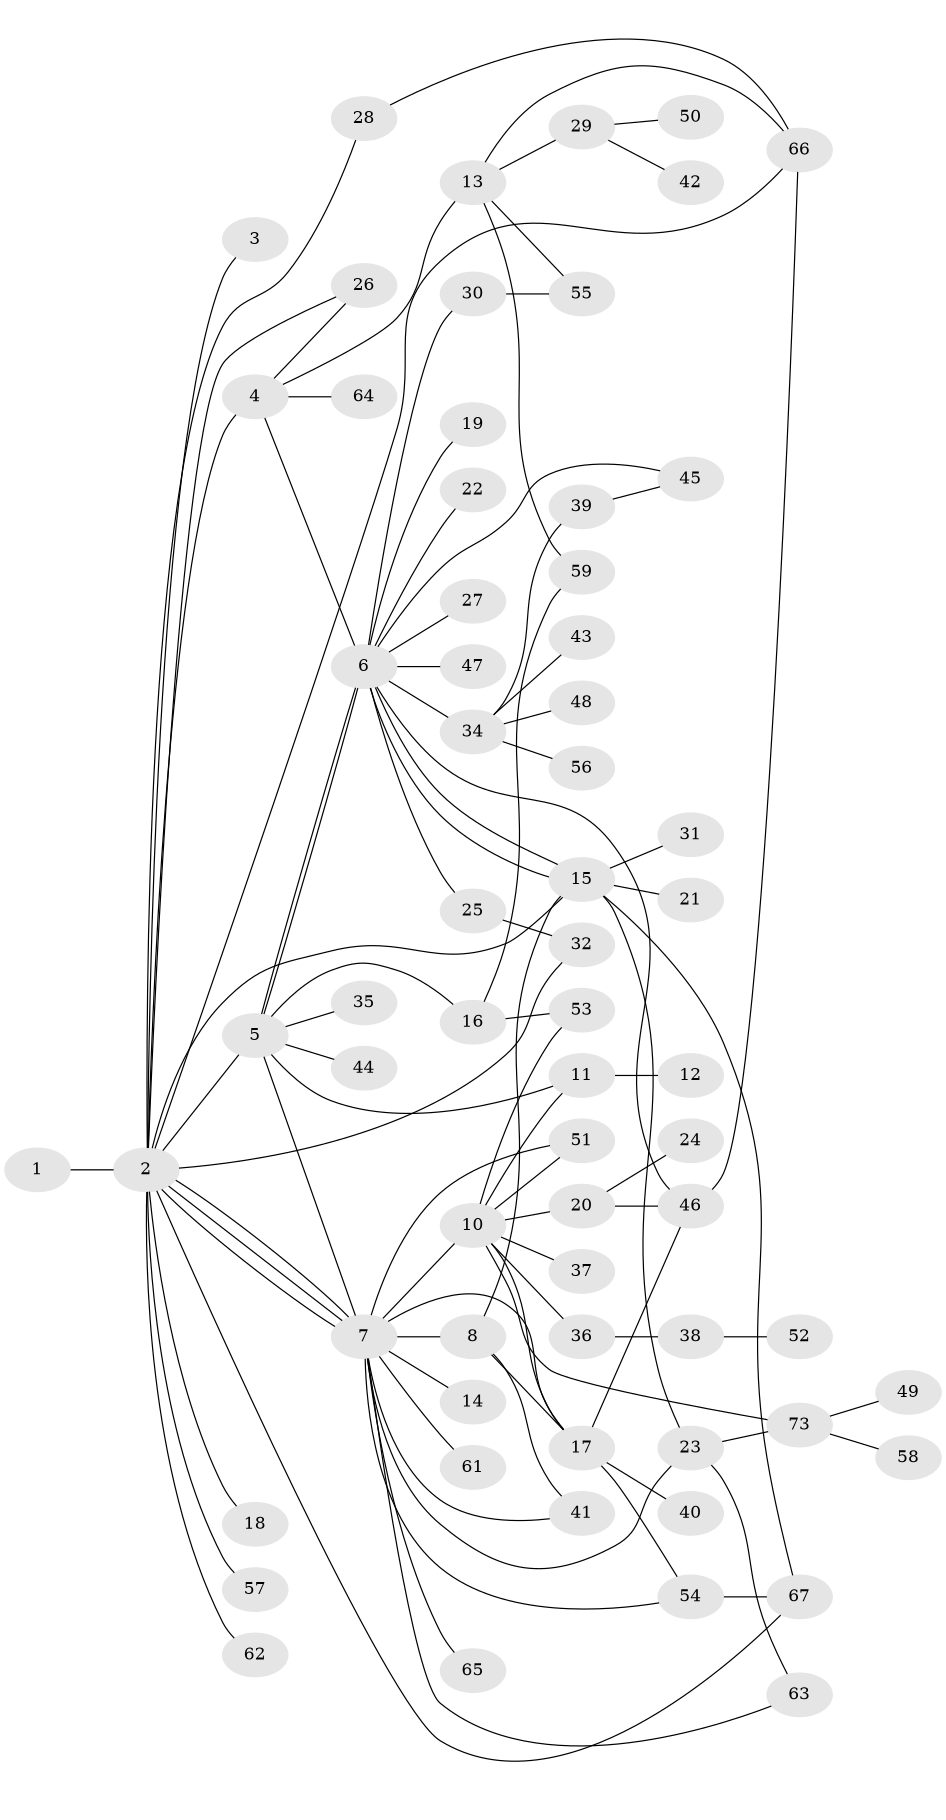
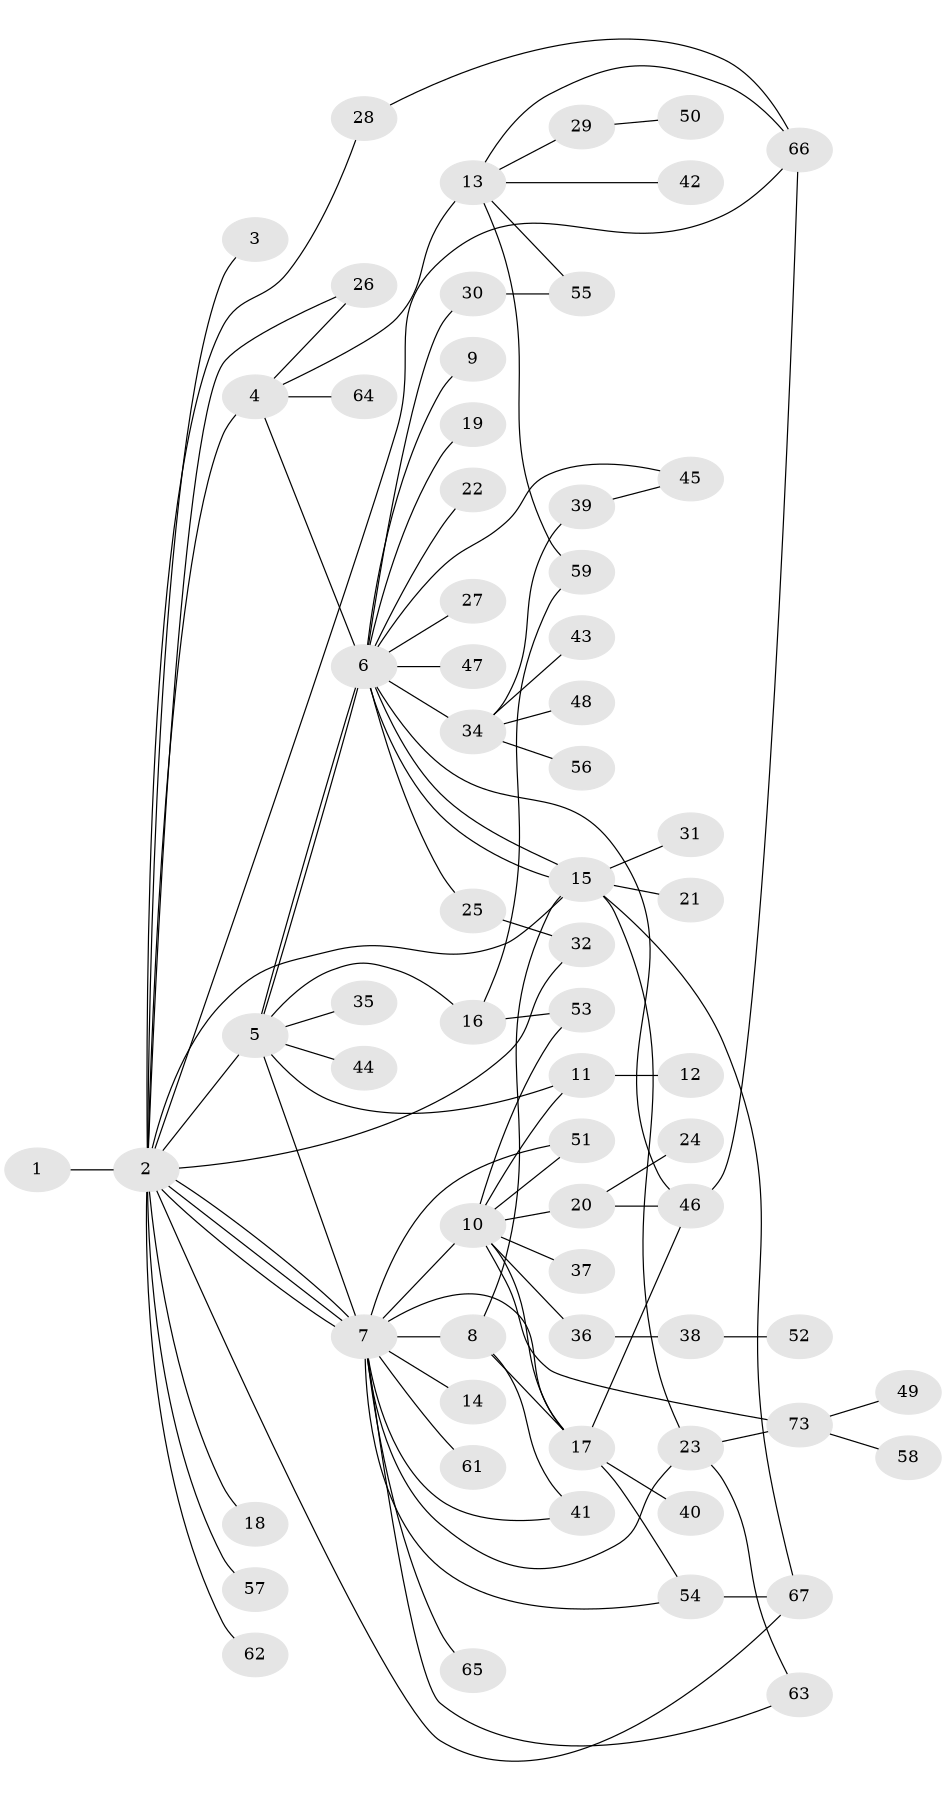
(636, 155) -> (582, 183)
none -> (473, 359)
